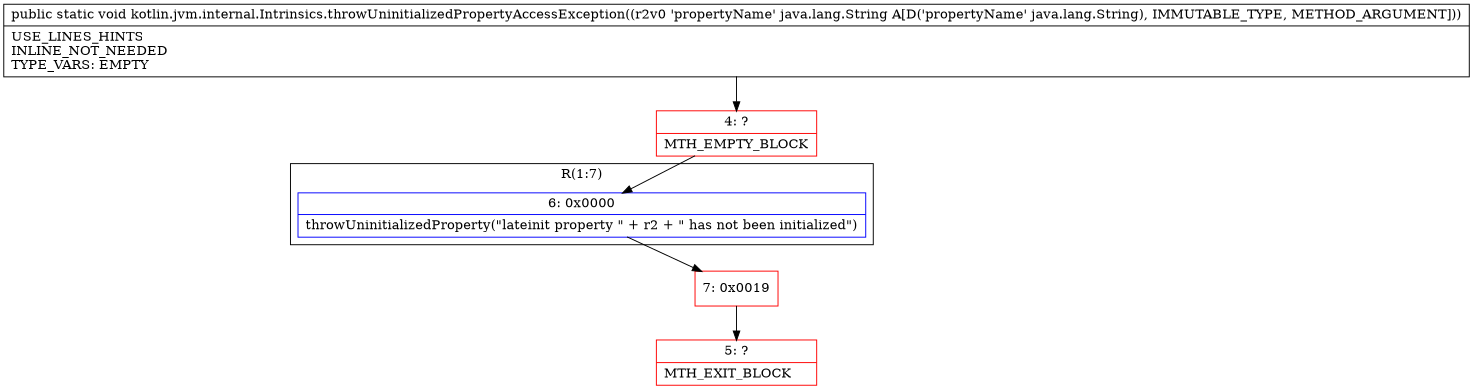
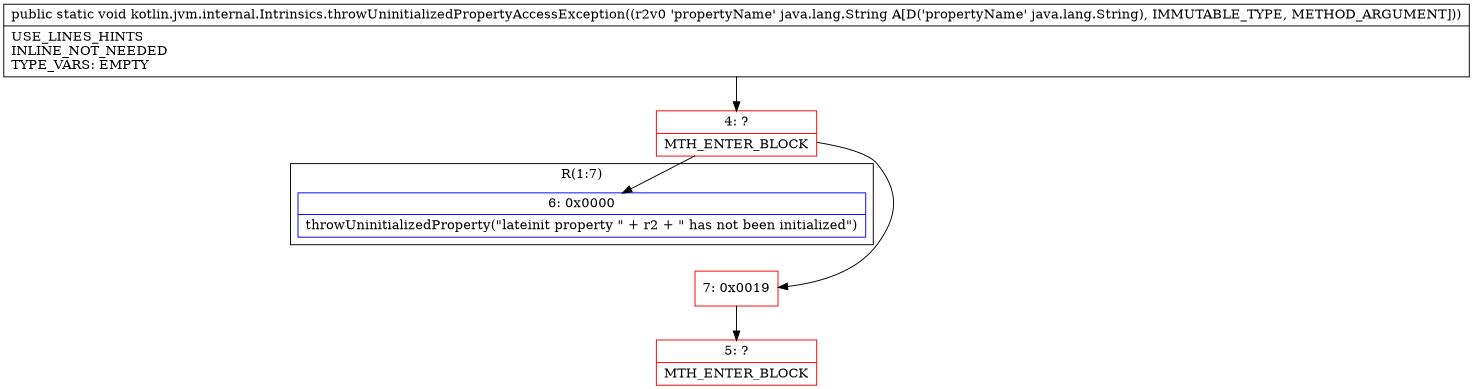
(737, 144) -> (737, 144)
(660, 252) -> (890, 222)
(728, 373) -> (737, 373)
